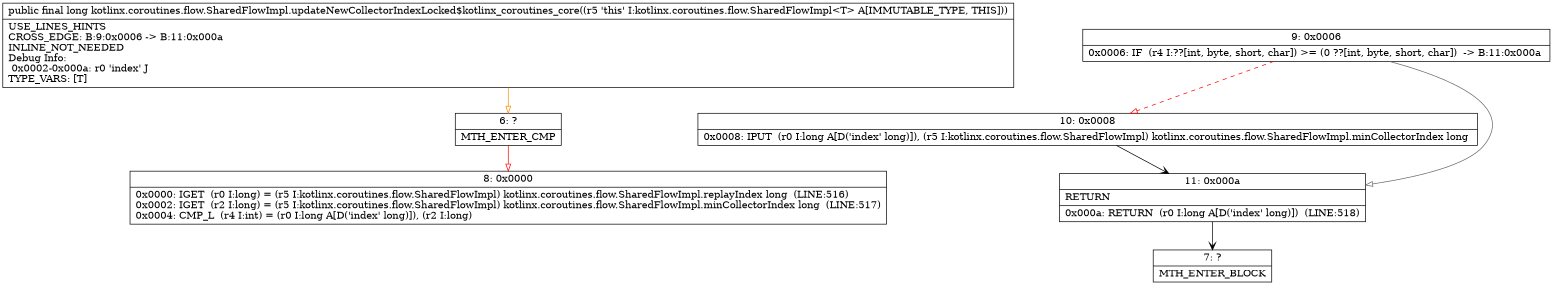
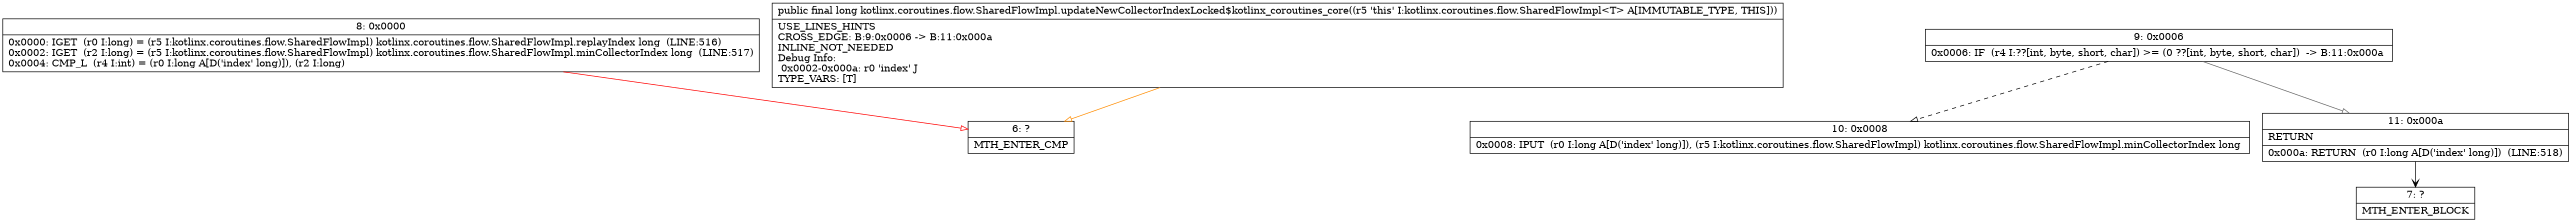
(1205, 86) -> (2013, 90)
(508, 155) -> (762, 100)
(1139, 158) -> none
